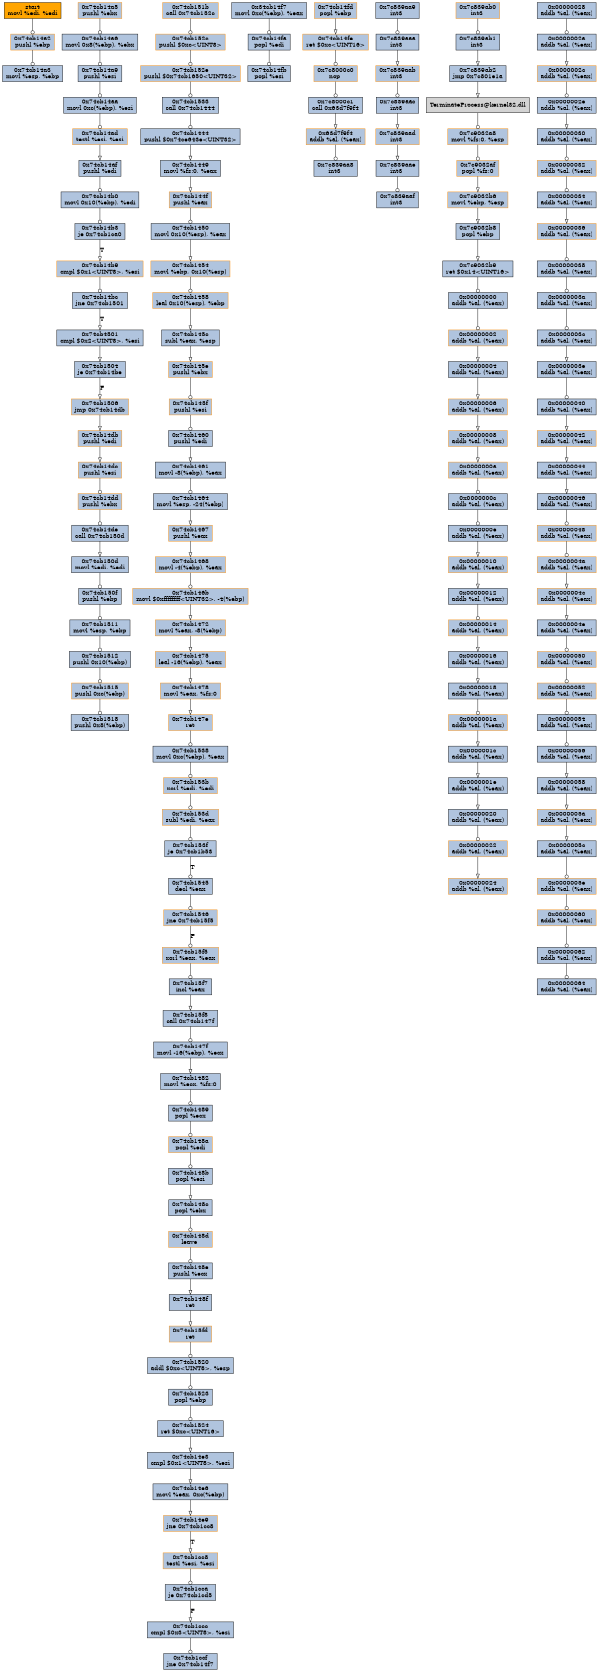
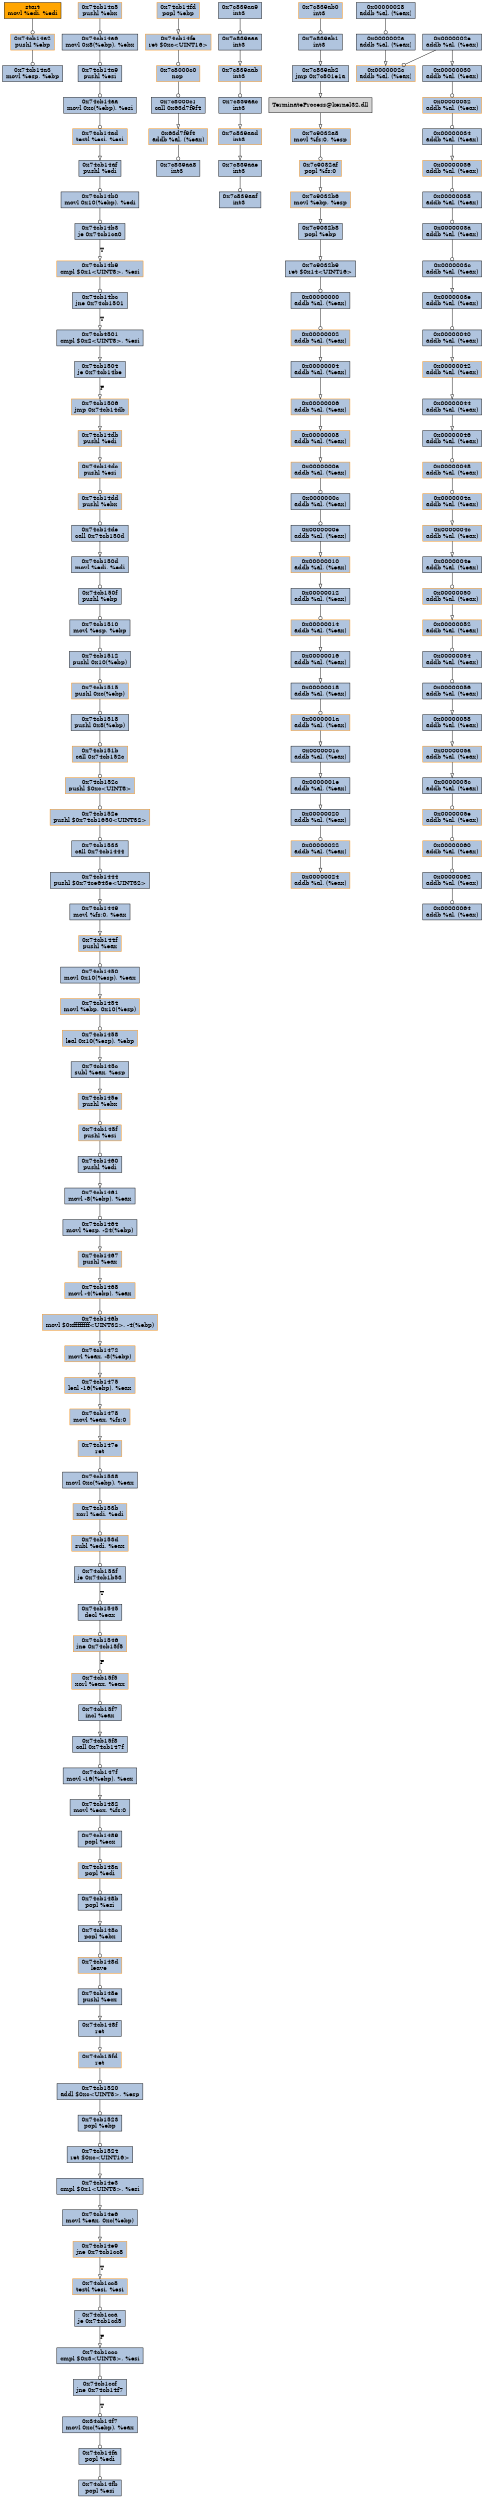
(567, 88) -> (420, 57)
(478, 119) -> (320, 119)
(100, 628) -> (100, 628)
(567, 674) -> (452, 610)
none -> (100, 737)
none -> (100, 2404)
